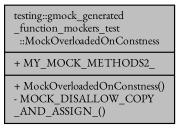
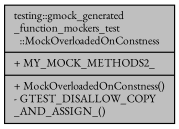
(84, 99) -> (85, 99)
